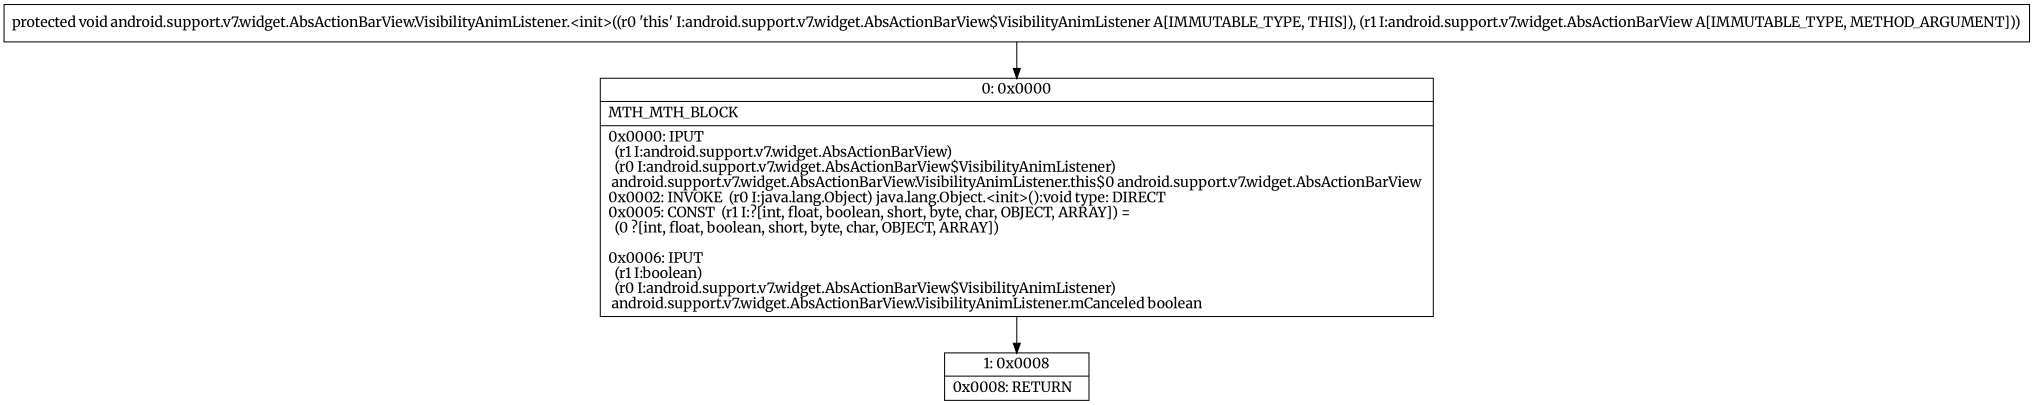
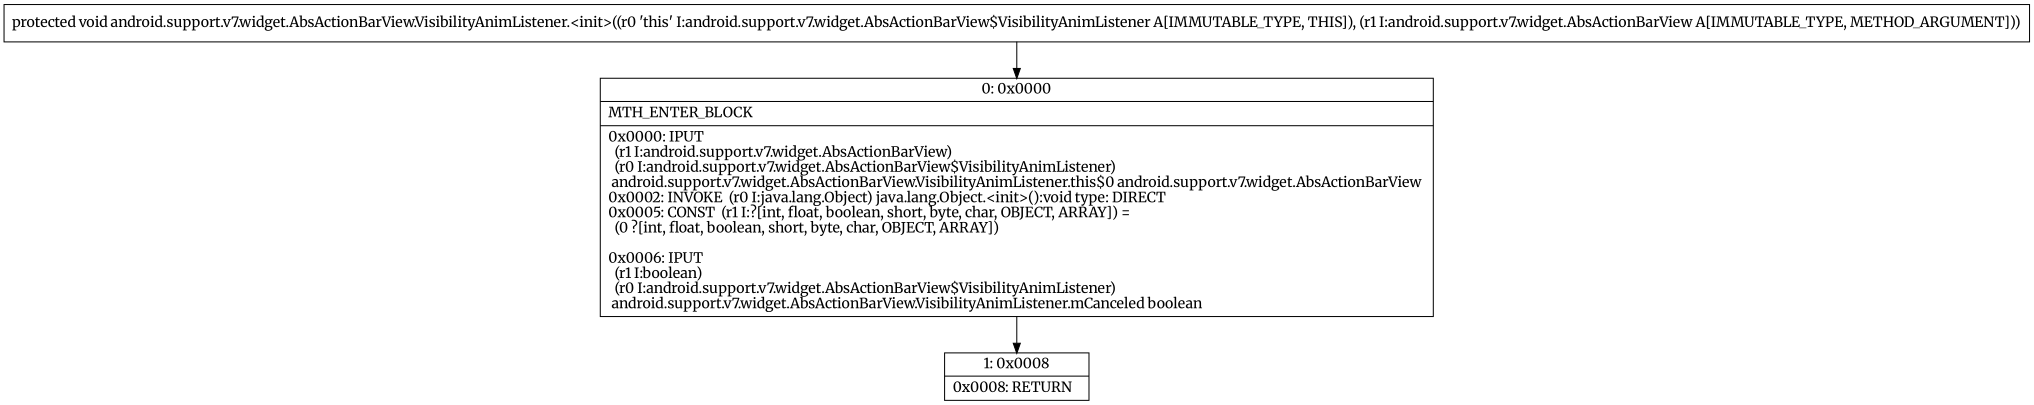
(673, 113) -> (681, 113)
